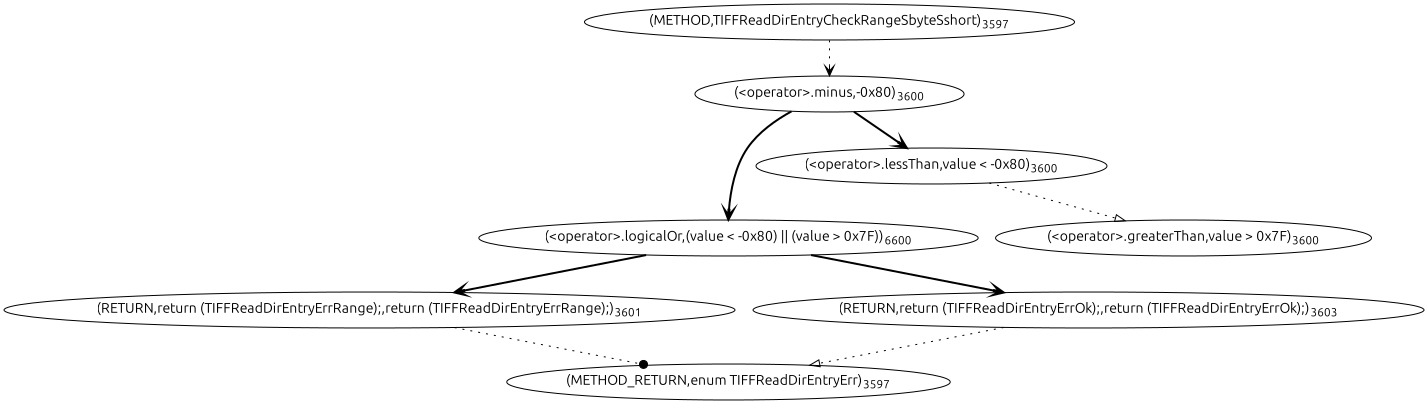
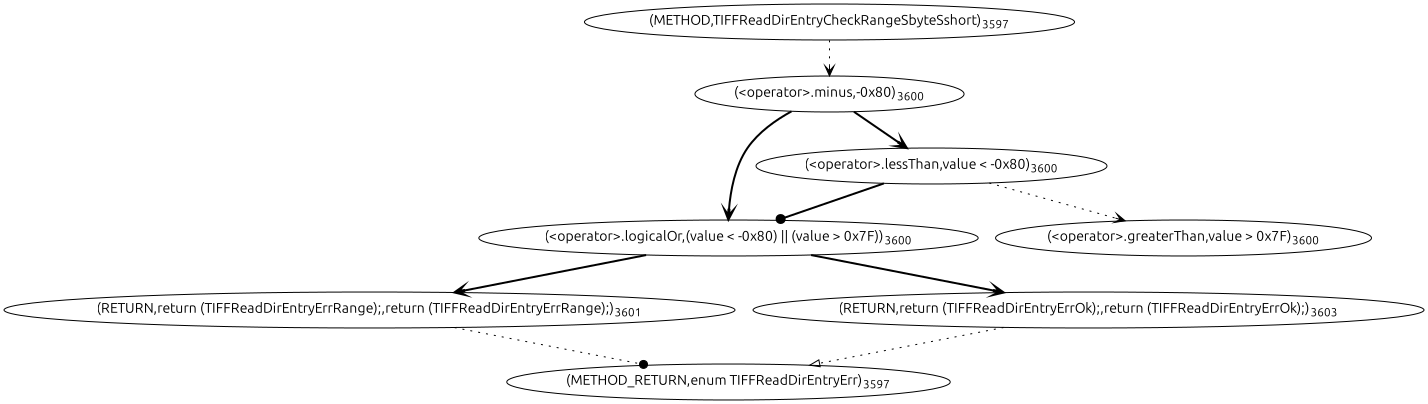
none -> (834, 201)
(1052, 201) -> (1052, 201)
(898, 236) -> (898, 236)
